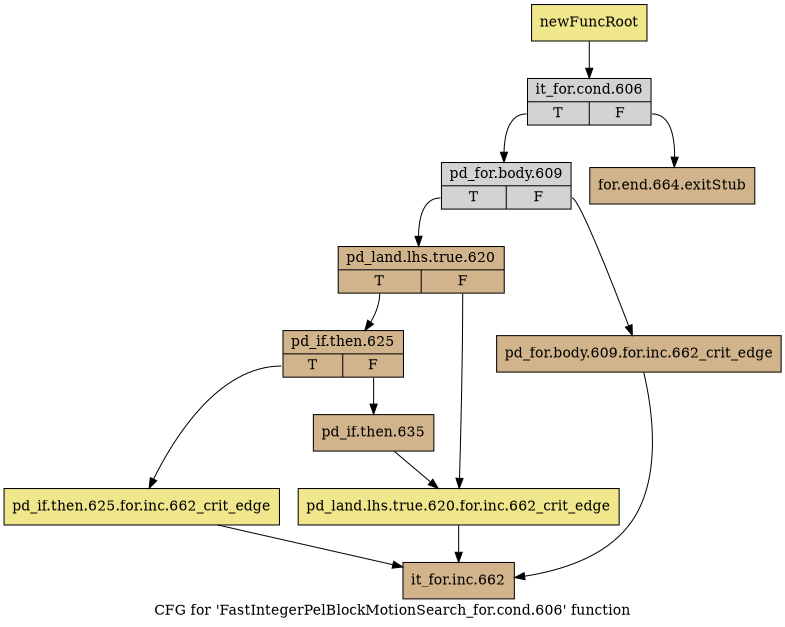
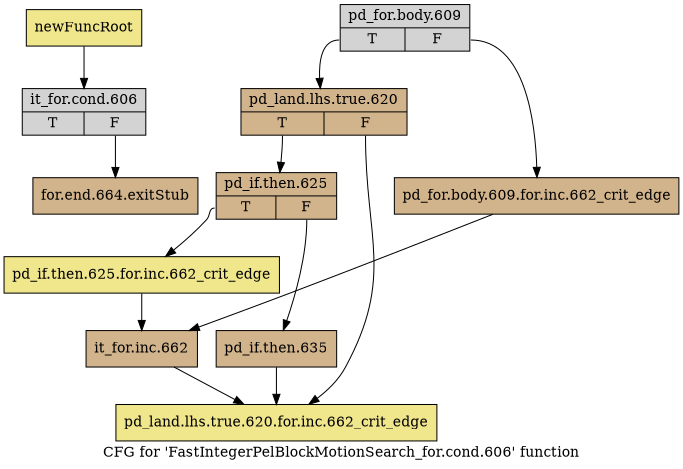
(508, 128) -> none
(459, 539) -> (204, 383)
